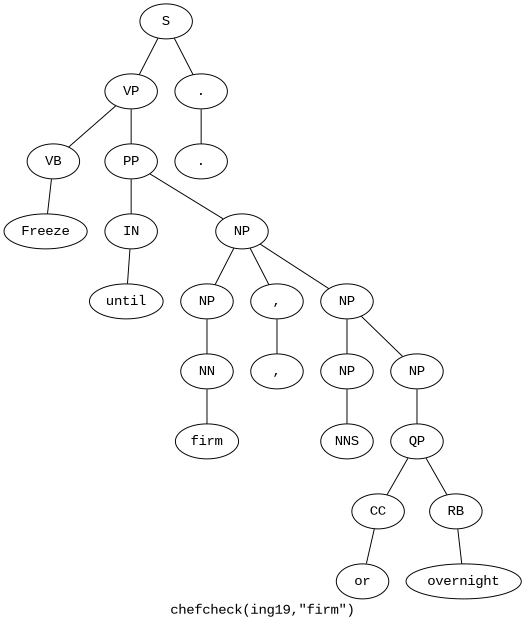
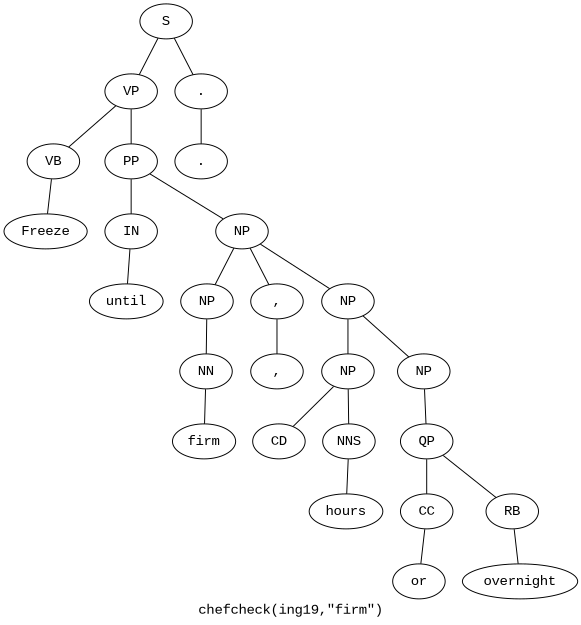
none -> (279, 441)
none -> (346, 511)
